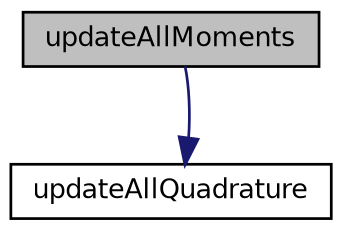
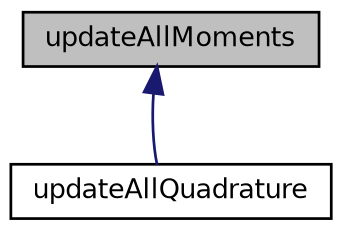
(189, 102) -> (153, 129)
